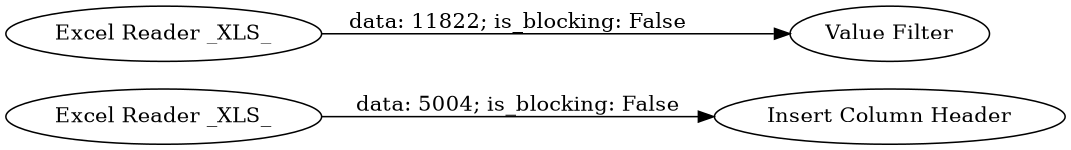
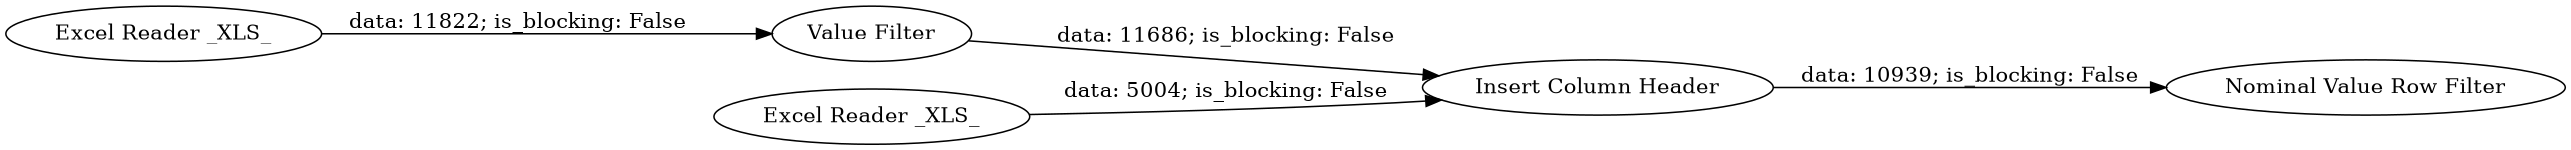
none -> (1196, 58)
none -> (2366, 87)
